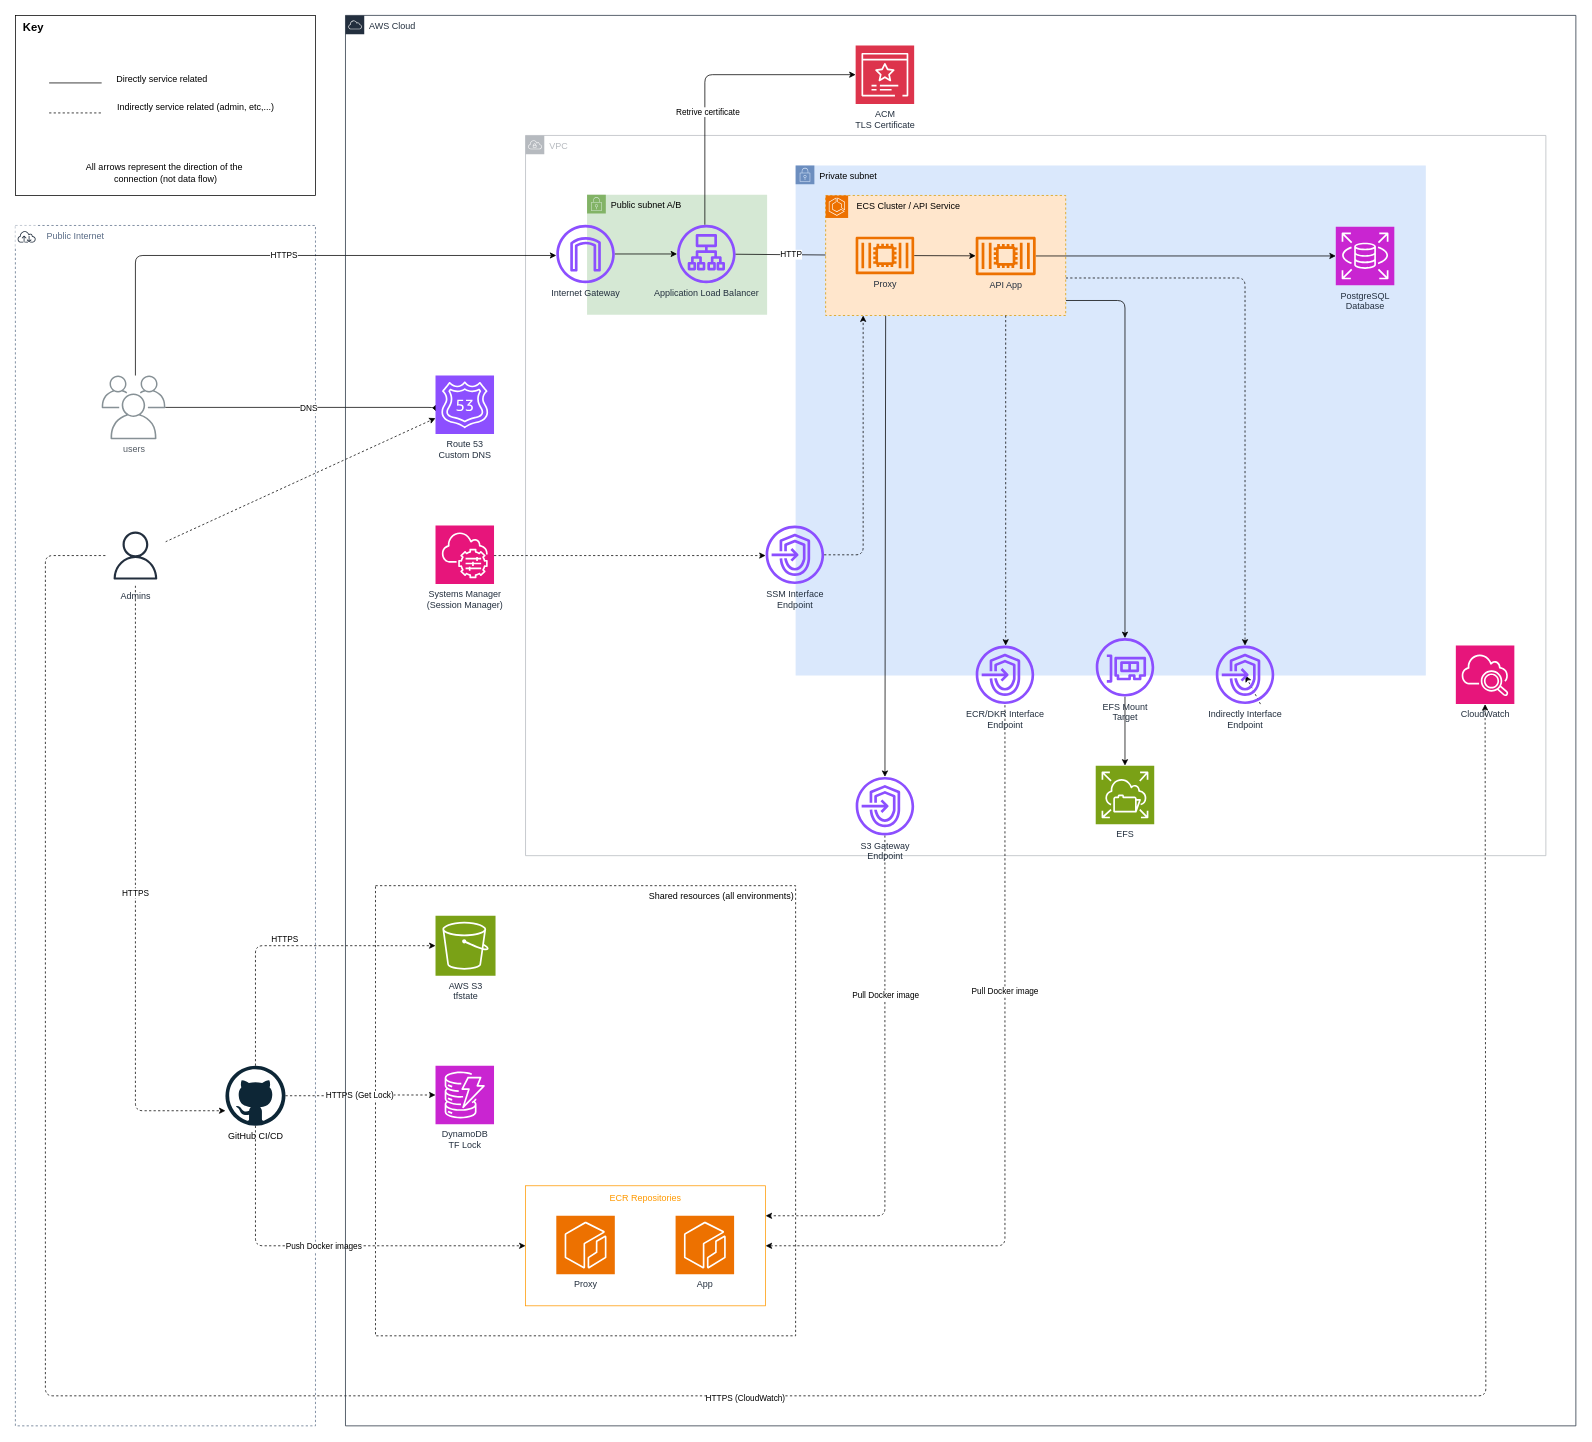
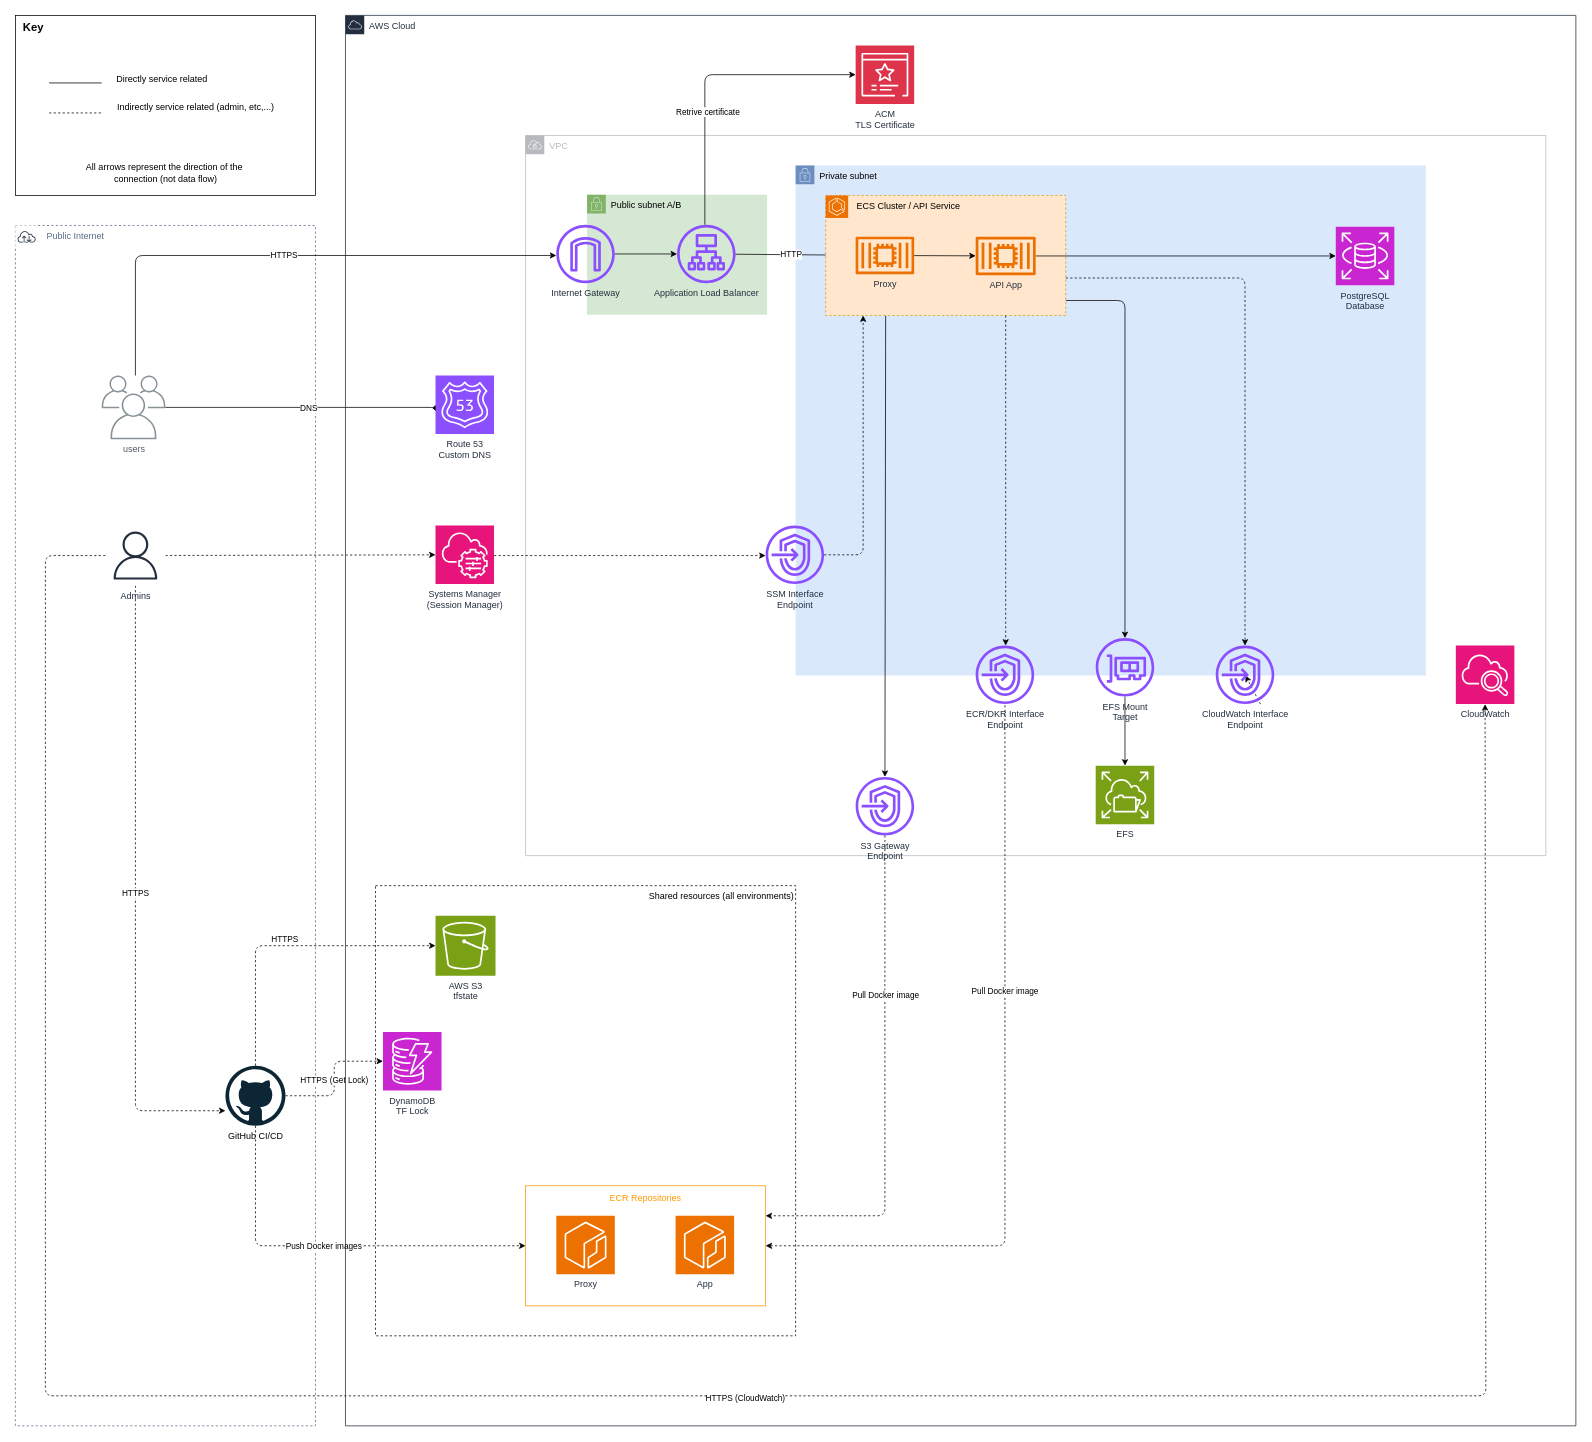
(301, 480) -> (231, 555)
(1245, 720) -> (1245, 720)
(465, 1095) -> (412, 1061)
